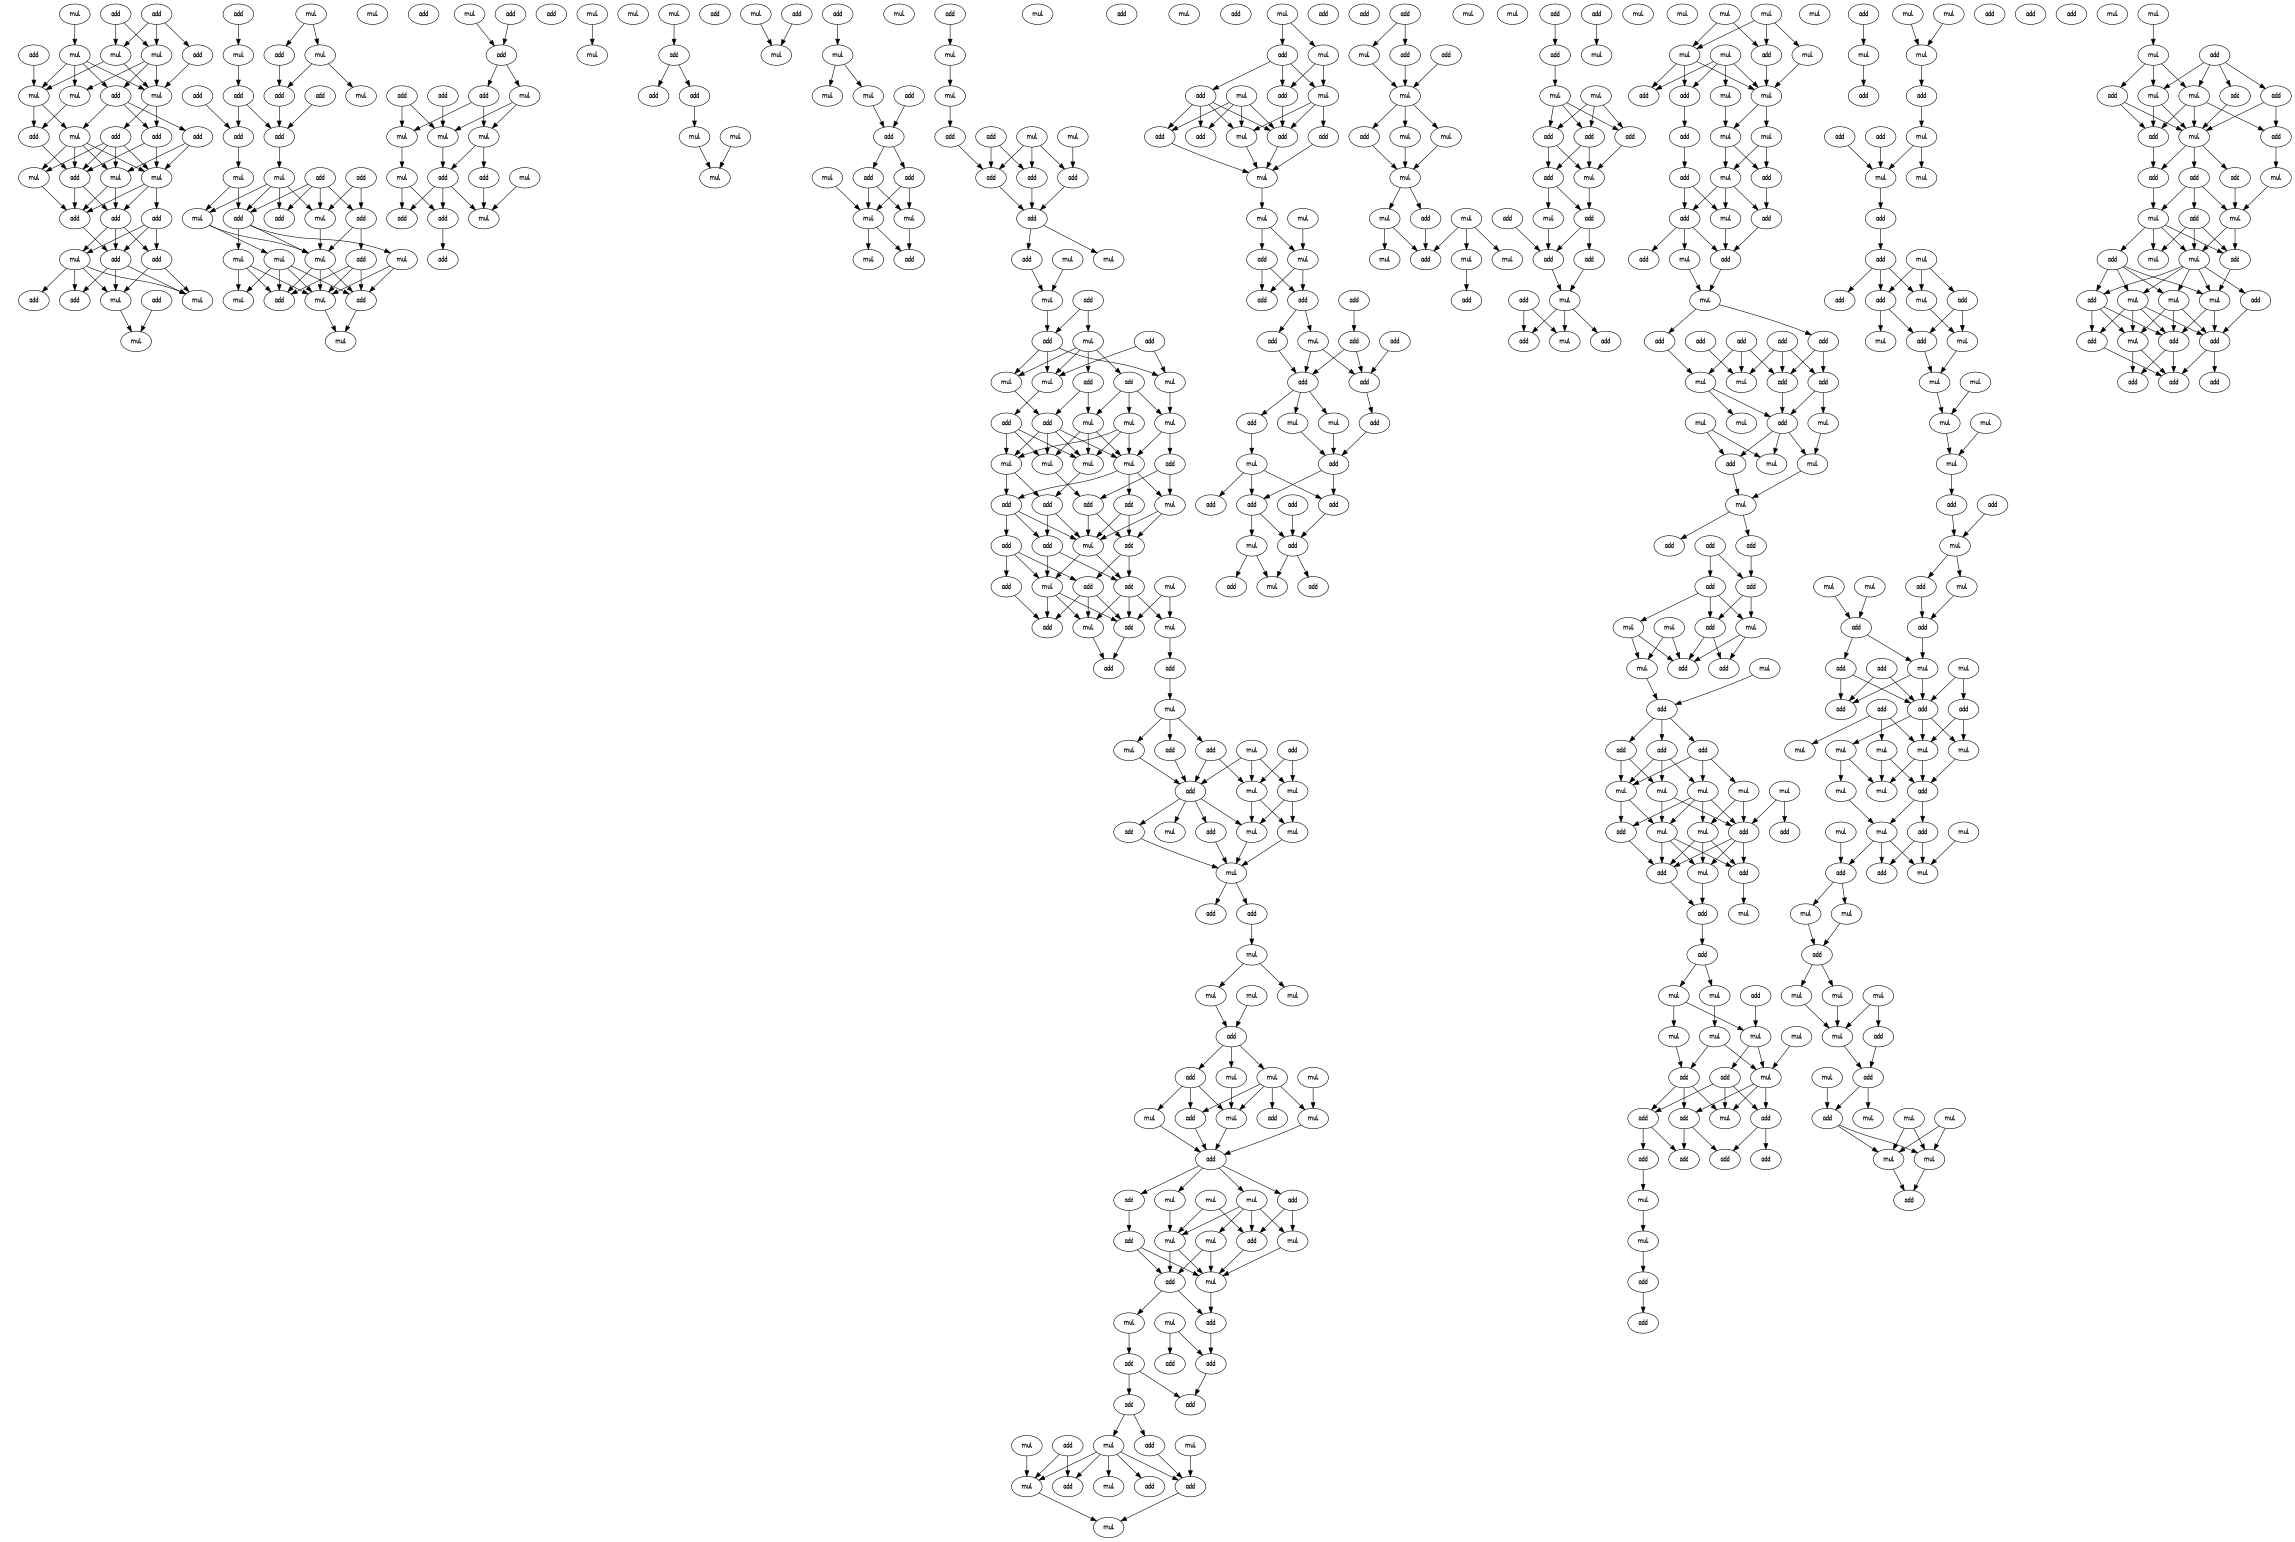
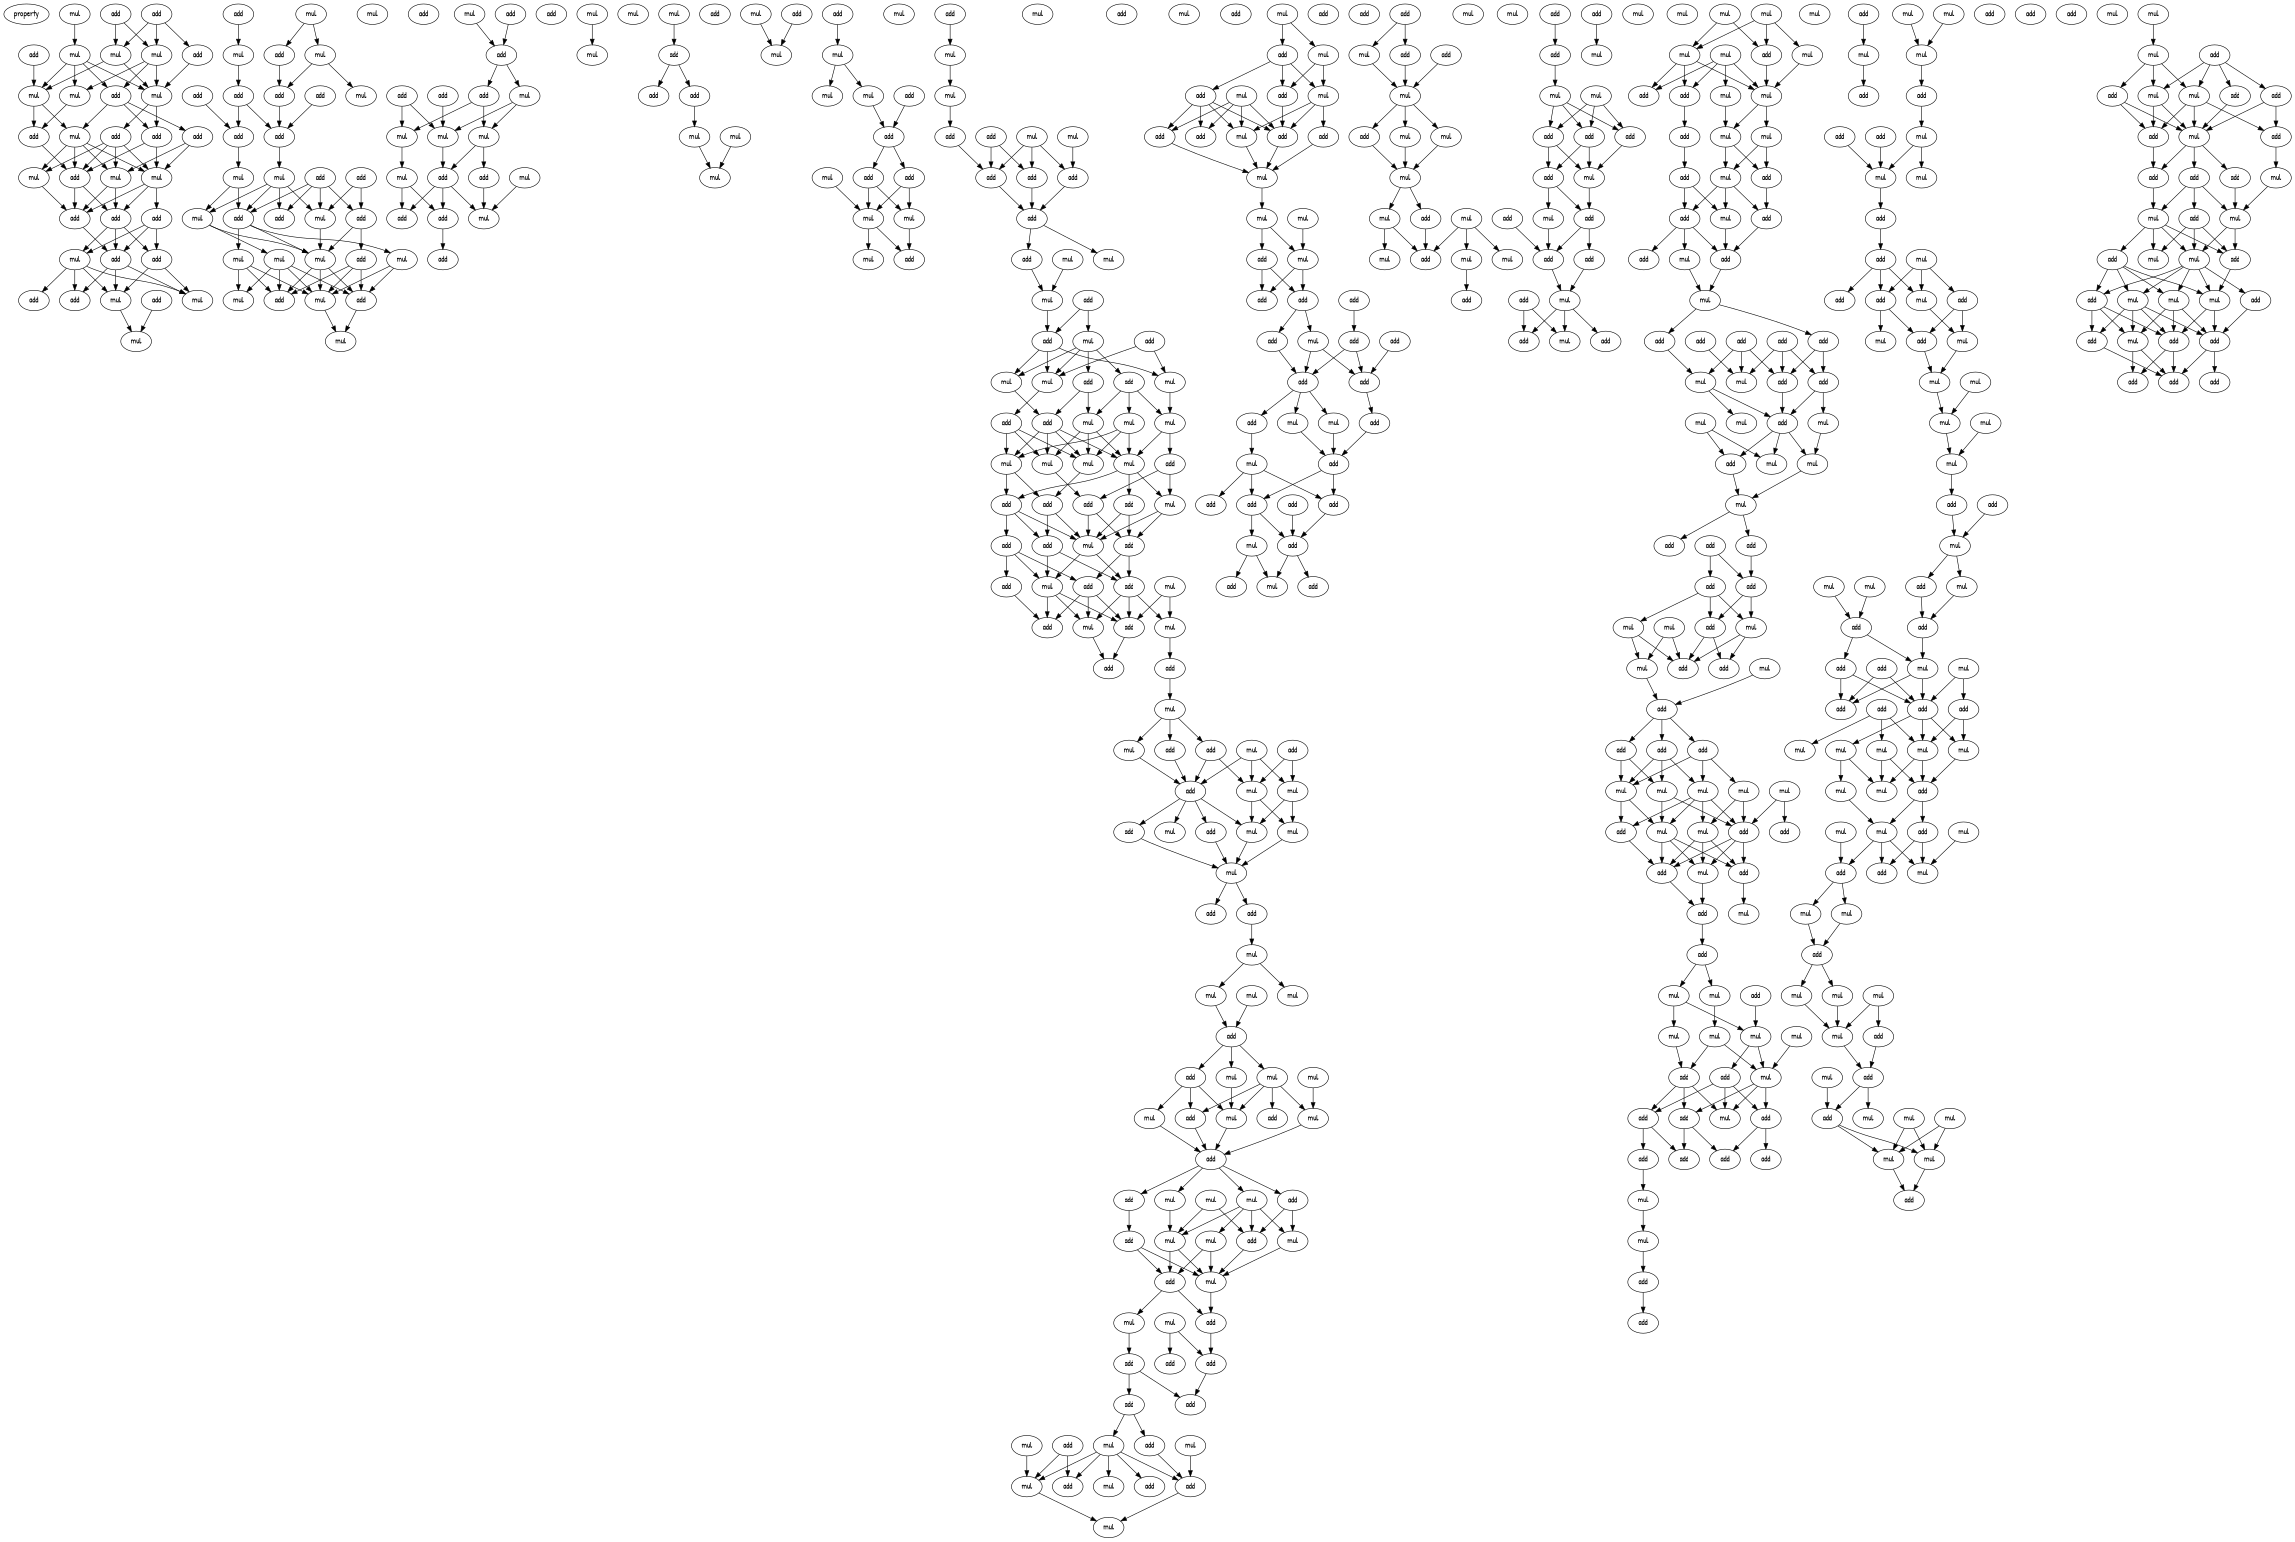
none -> (26, 14)
